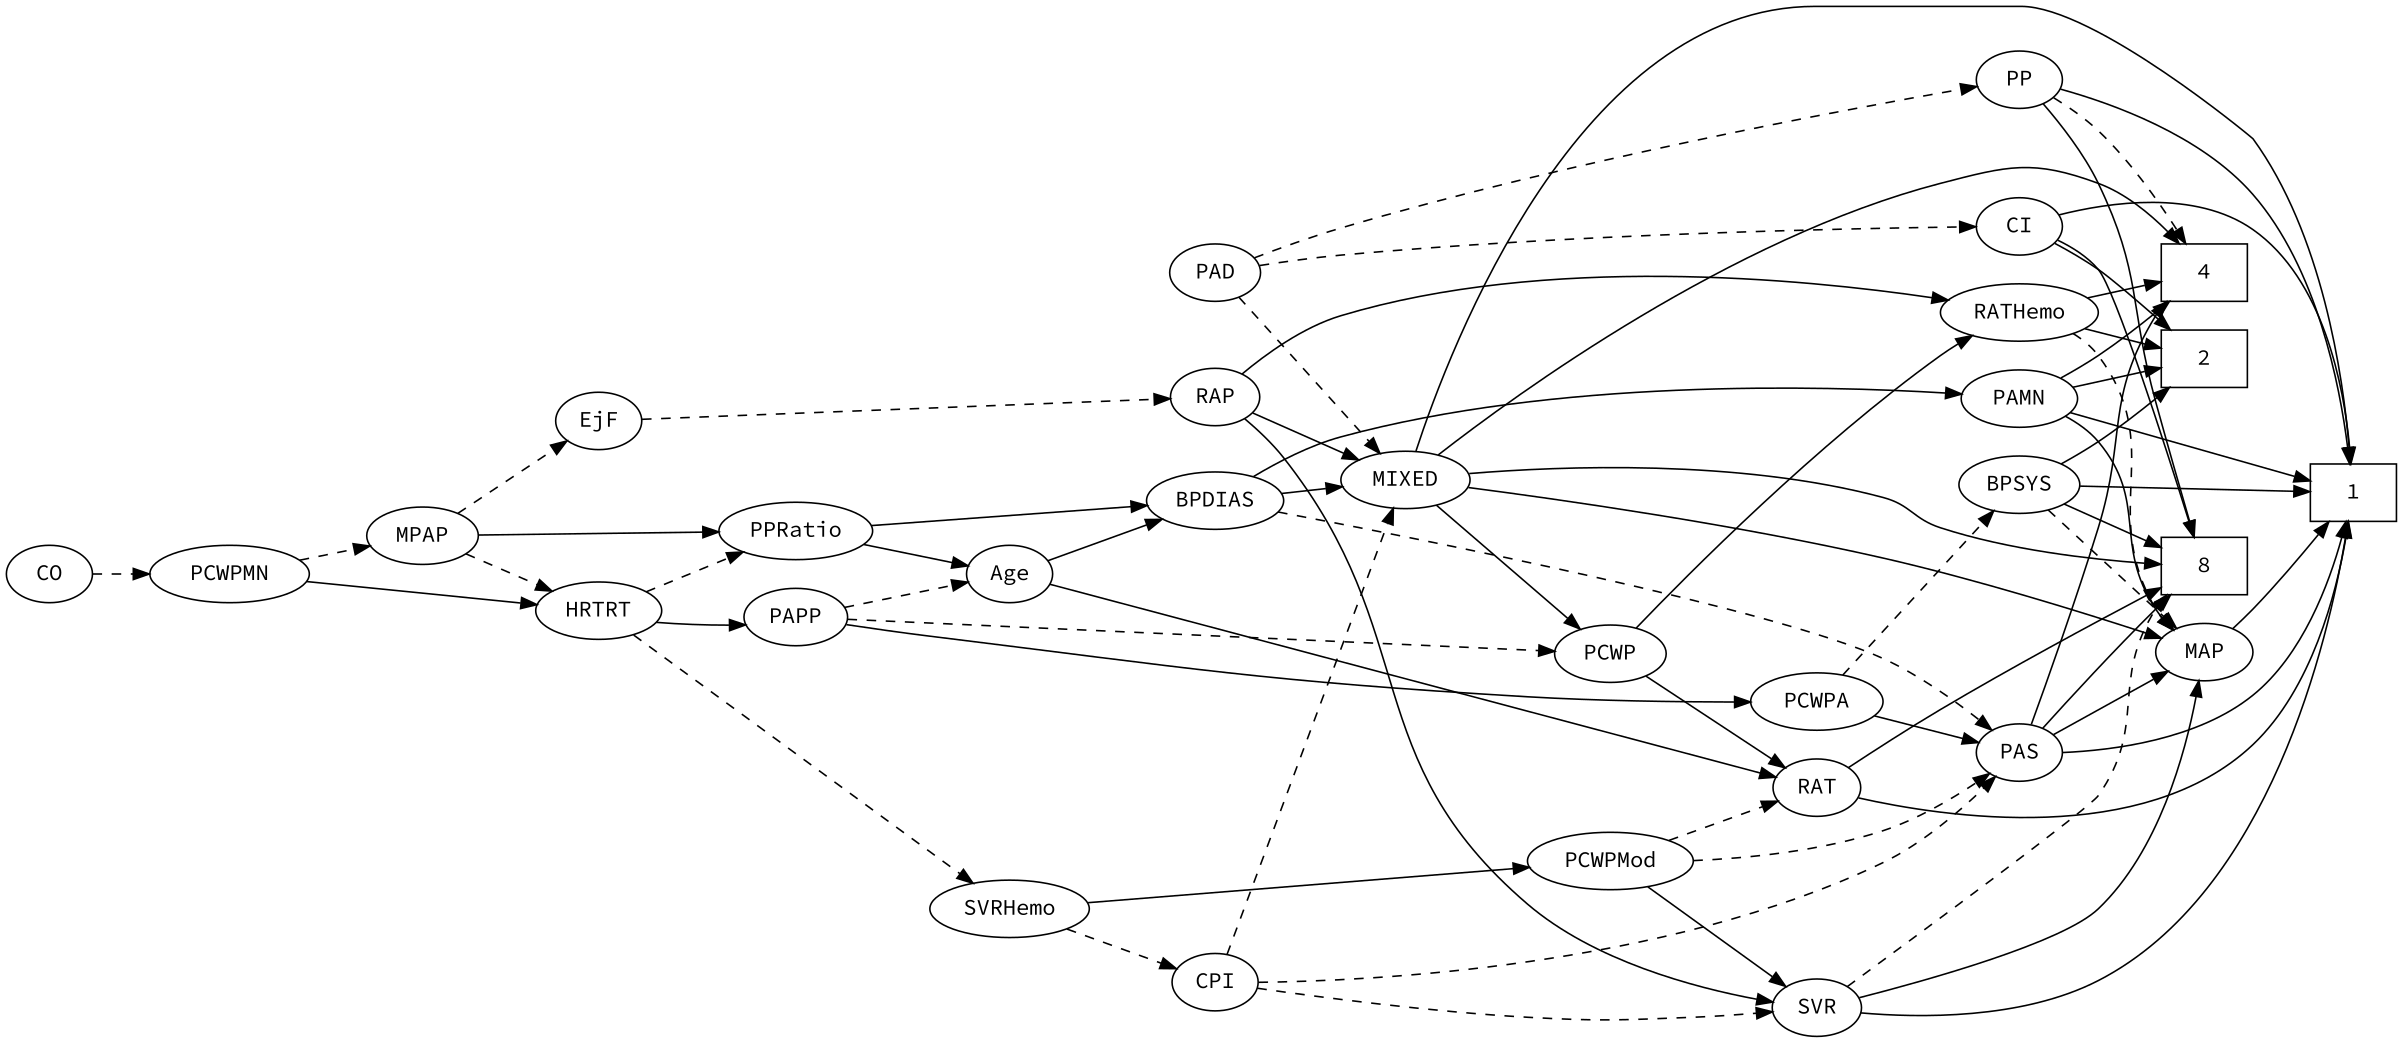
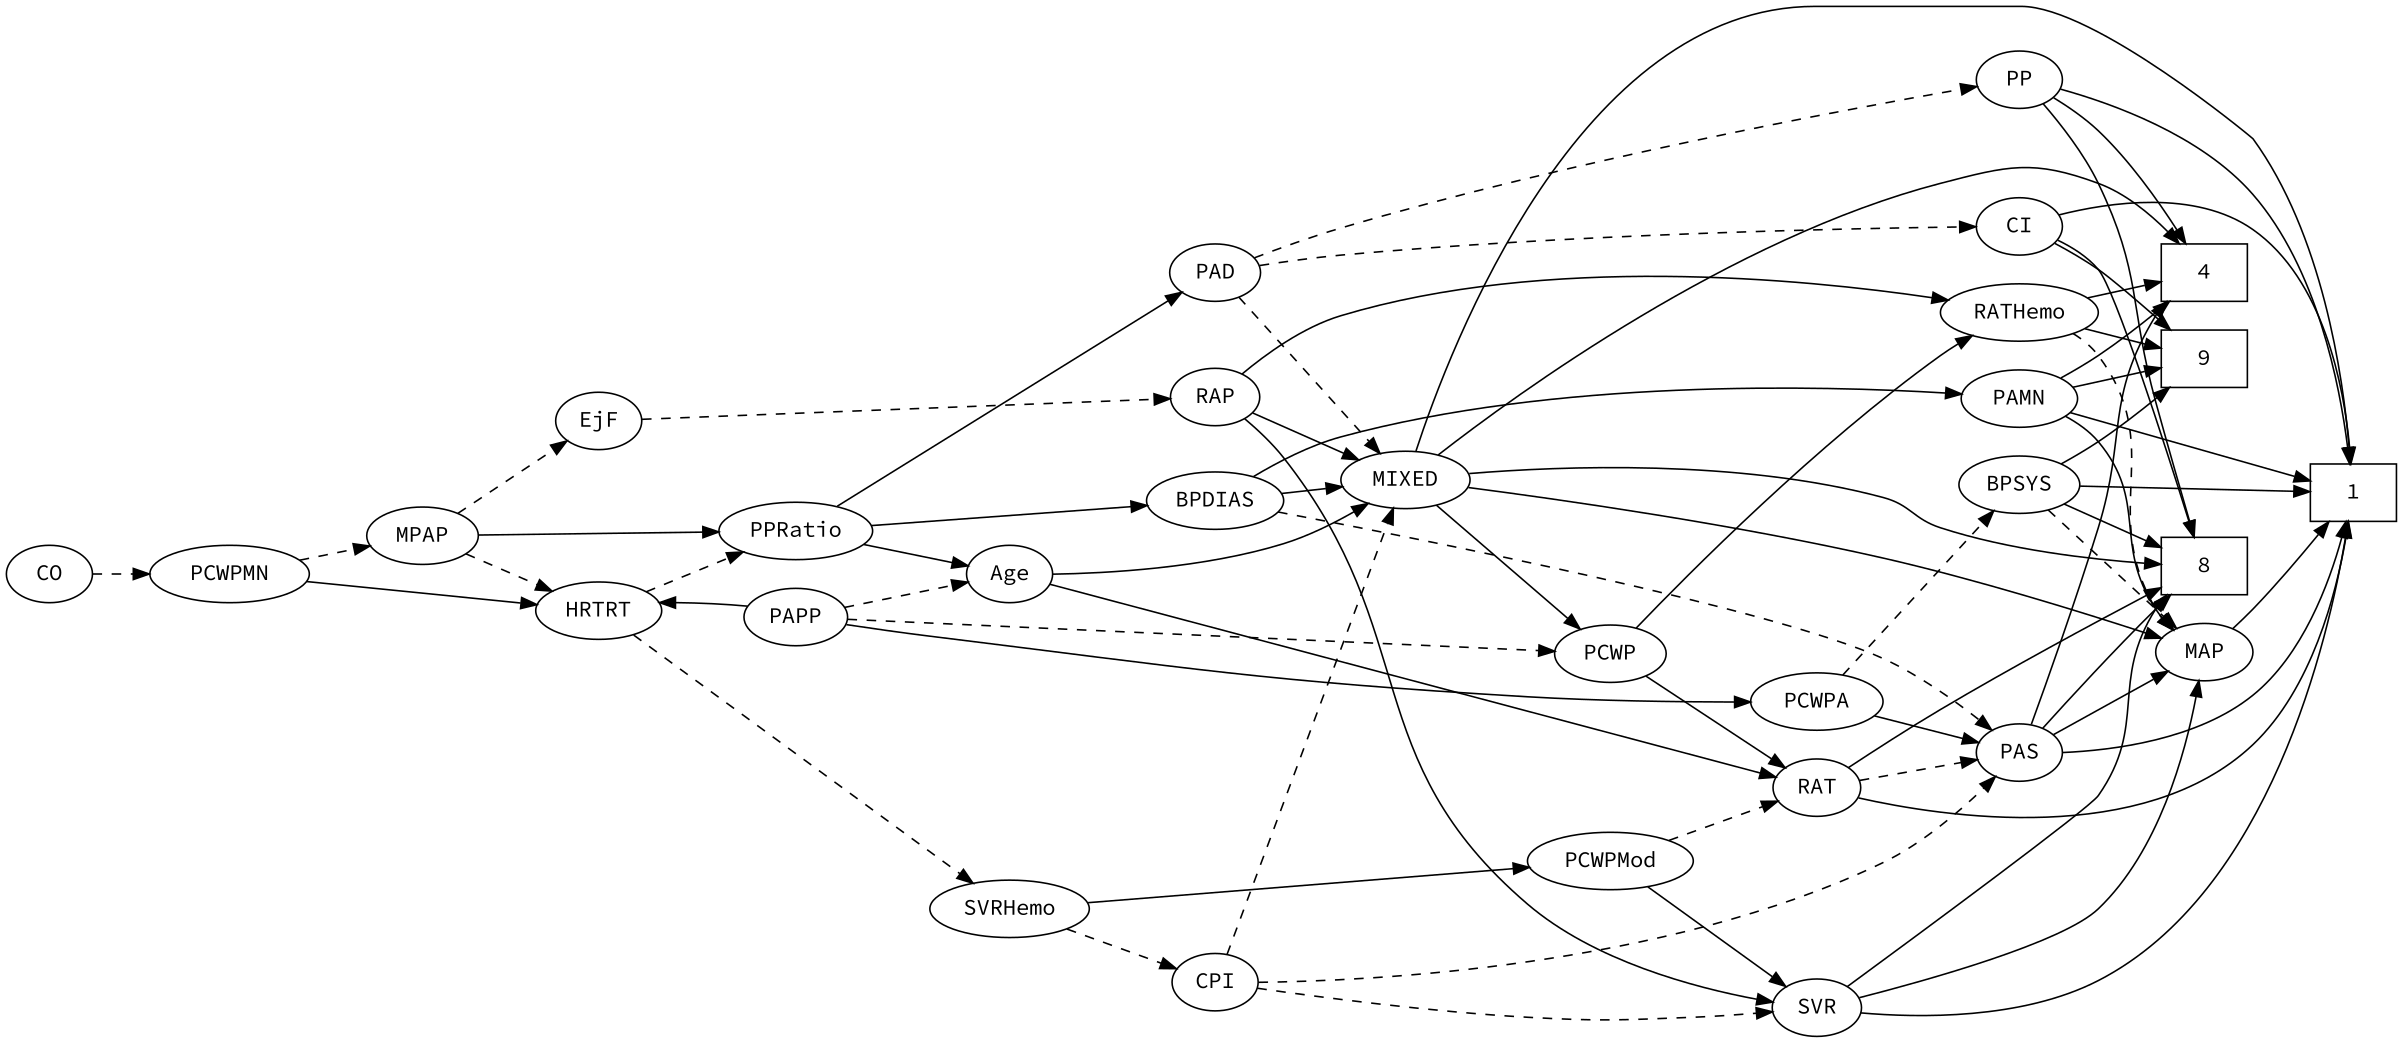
(2123, 157) -> (2123, 157)
(2204, 359) -> (2204, 359)
none -> (1019, 393)
(1097, 543) -> (1208, 561)
(693, 624) -> (712, 604)
(2054, 833) -> (2054, 833)
(1841, 842) -> (1910, 771)
